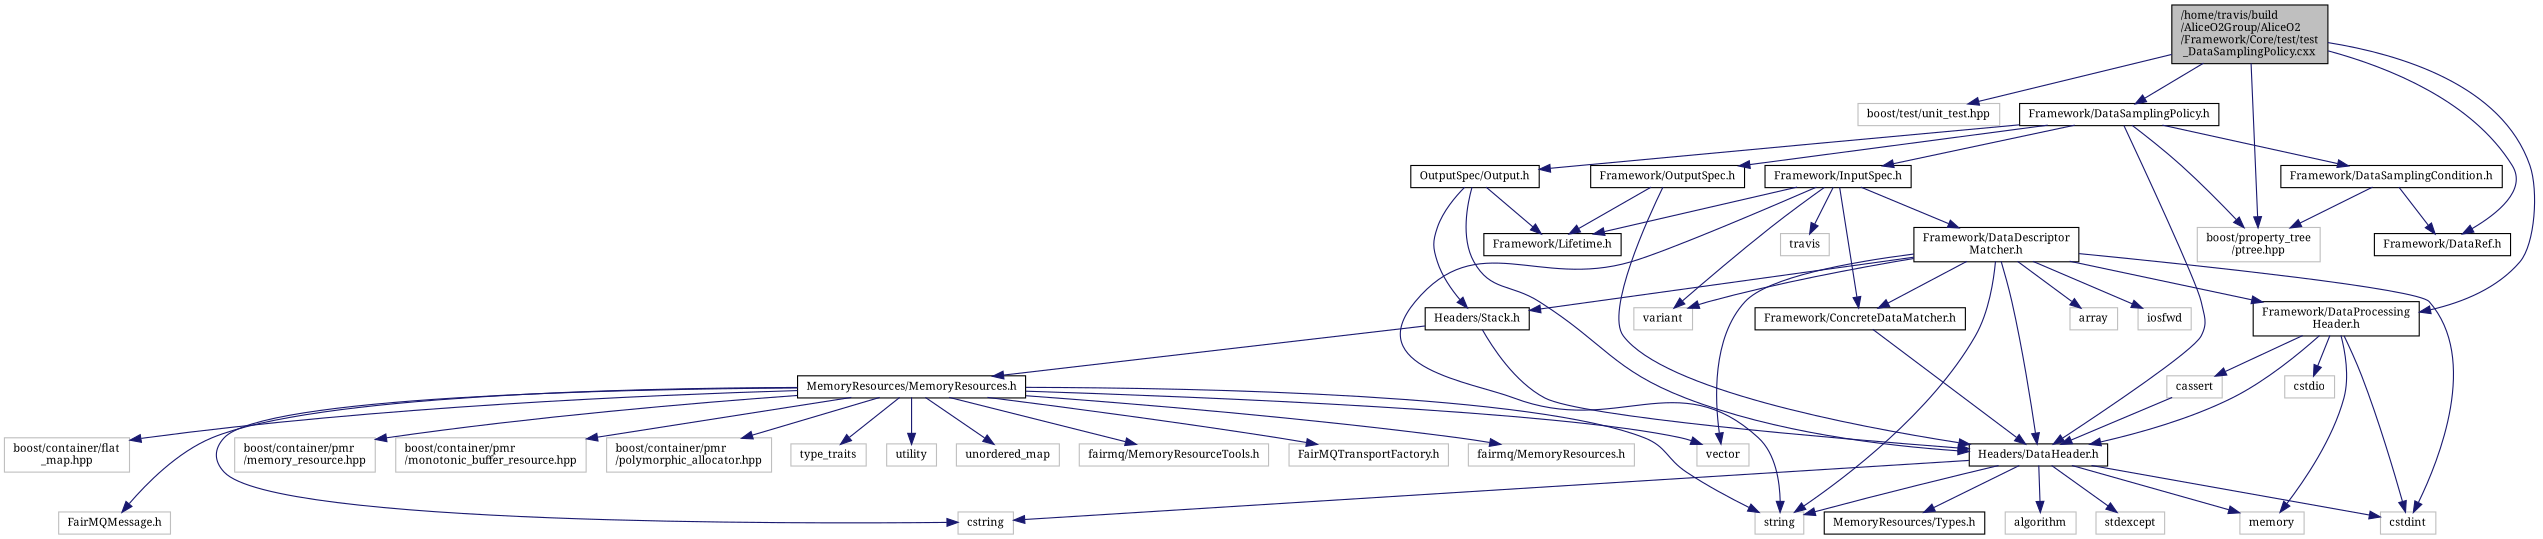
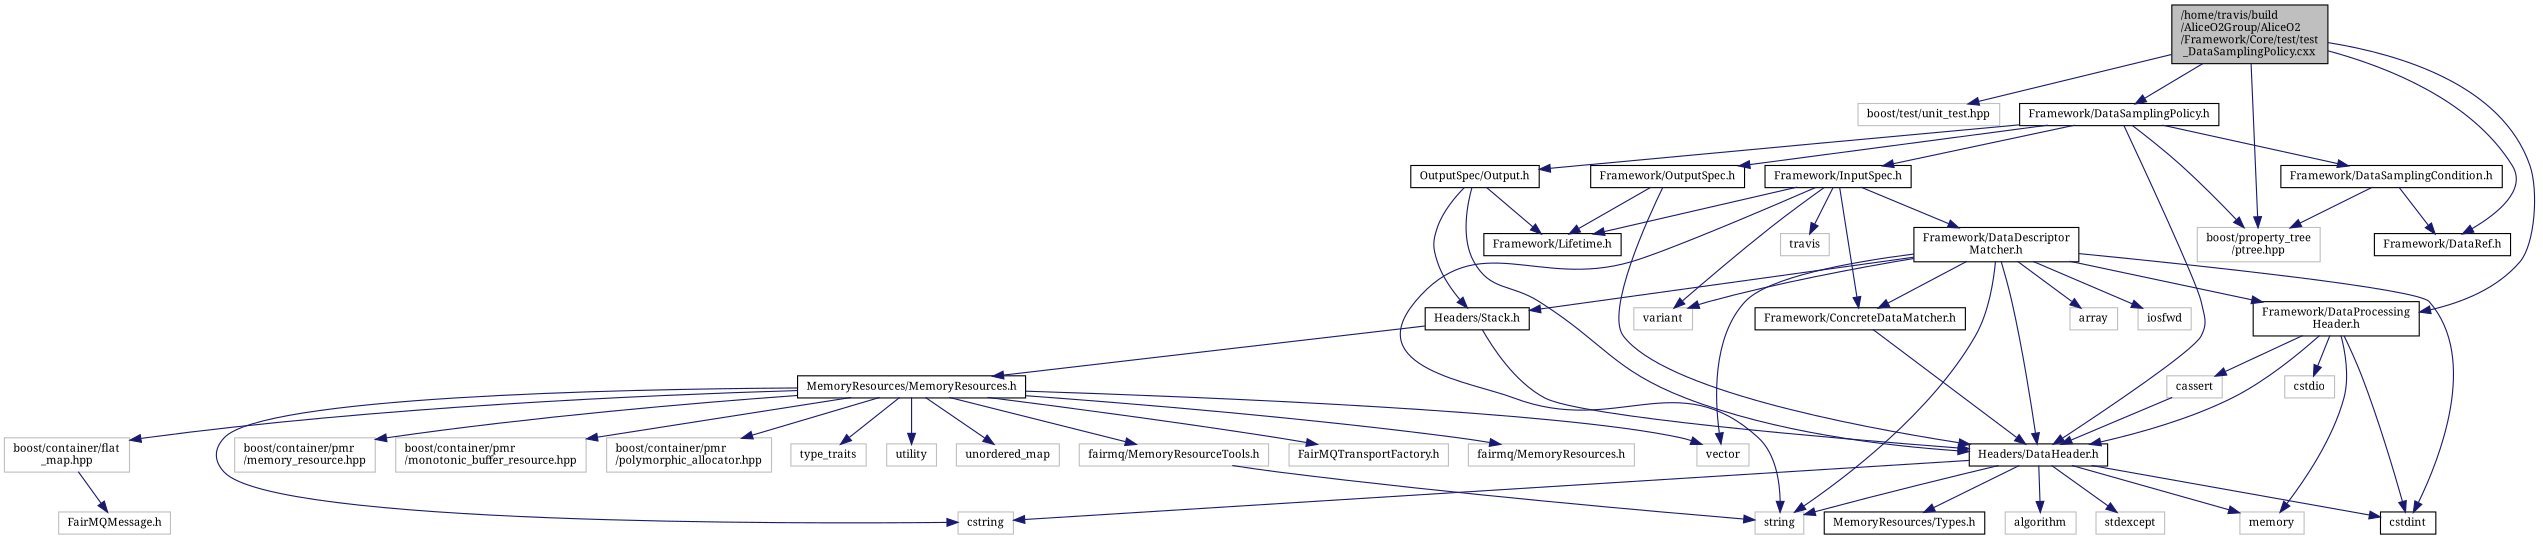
(450, 399) -> (90, 487)
(1400, 399) -> (1500, 497)
(2408, 523) -> (2408, 523)
